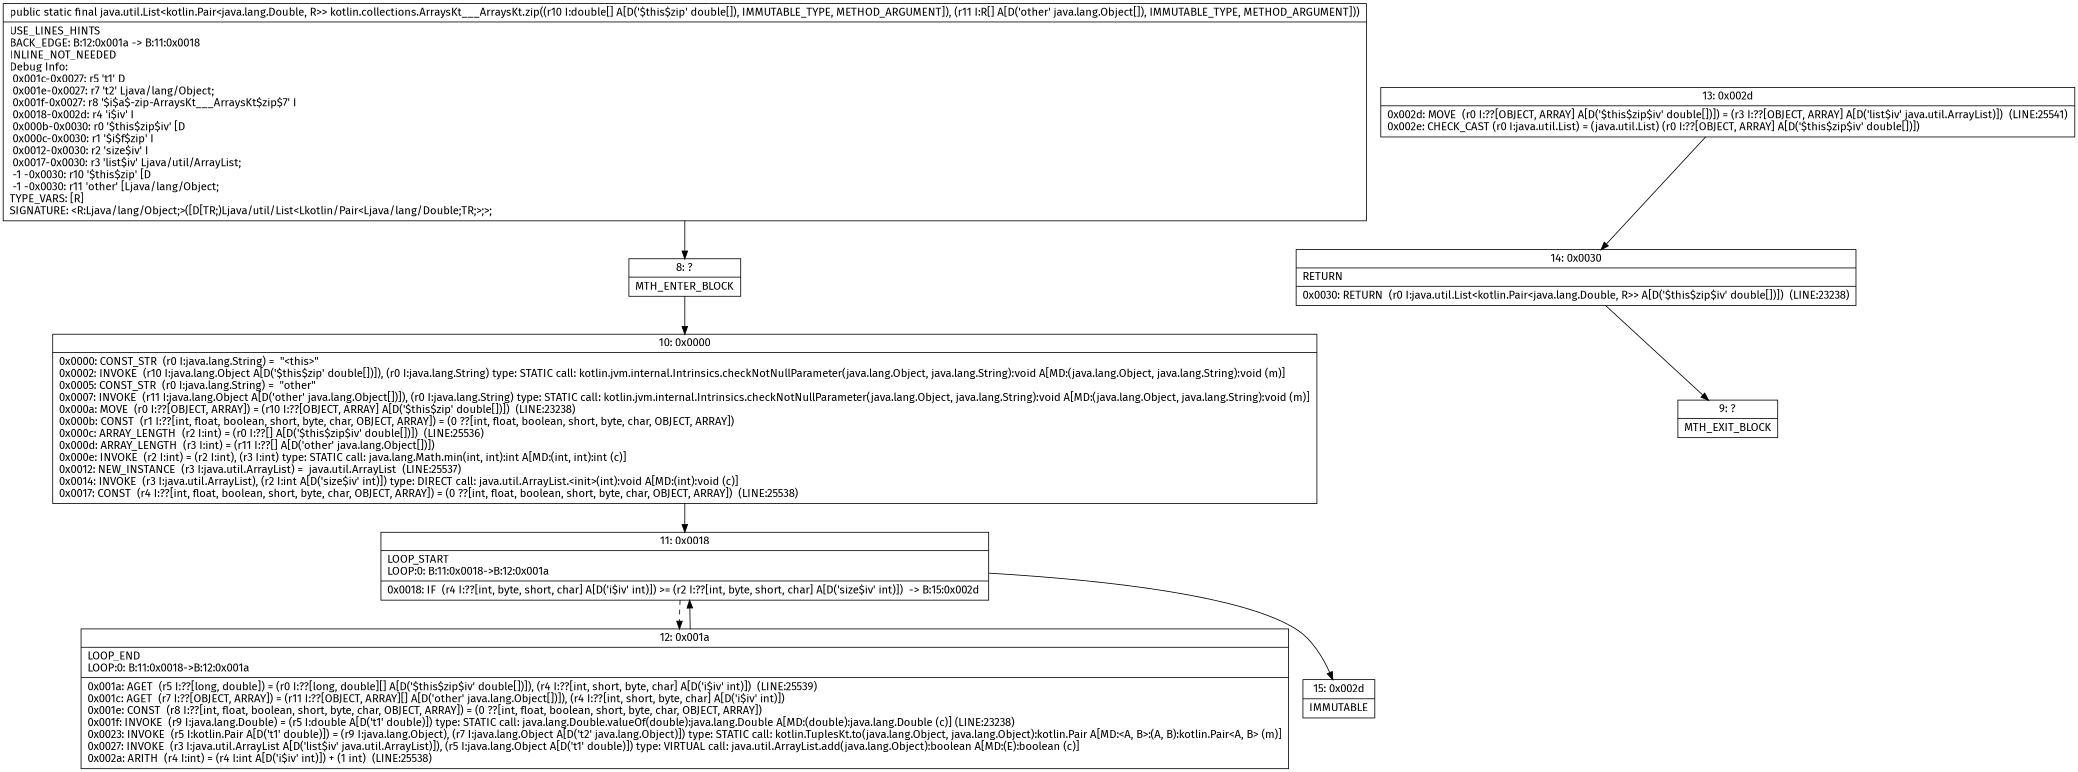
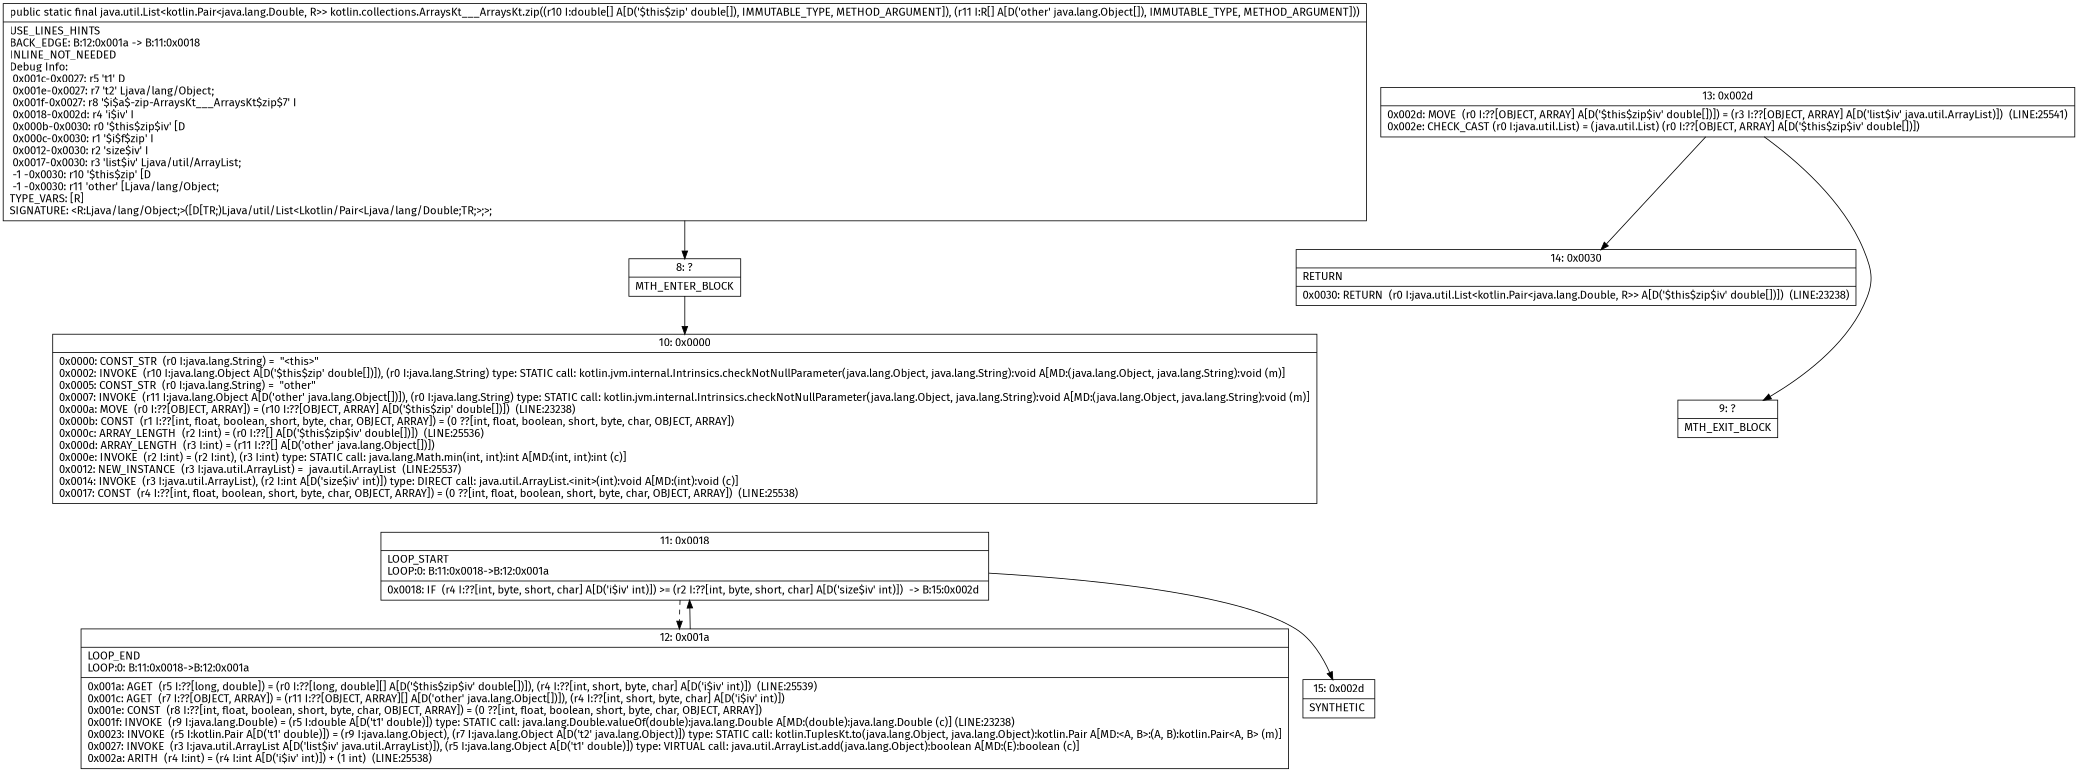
(1654, 350) -> (1870, 268)
(685, 514) -> none
(1339, 708) -> (1337, 708)
